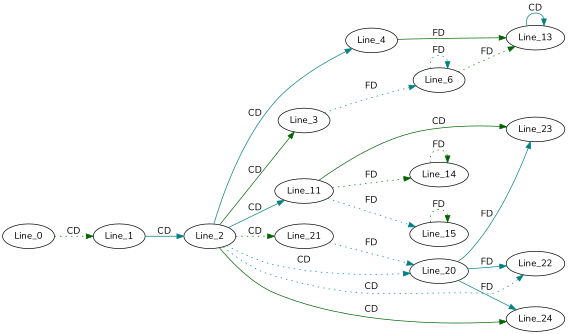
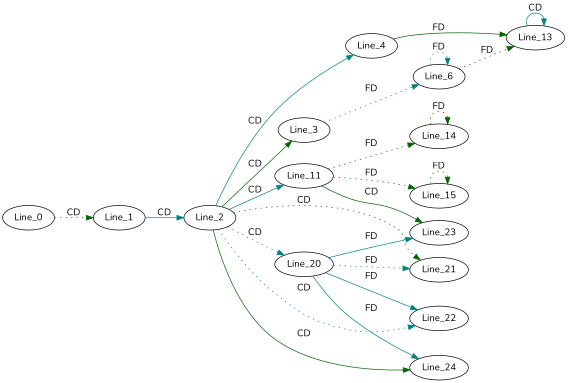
(368, 212) -> (371, 180)
(368, 253) -> (368, 267)
